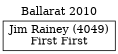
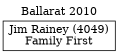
(59, 36) -> (59, 36)
